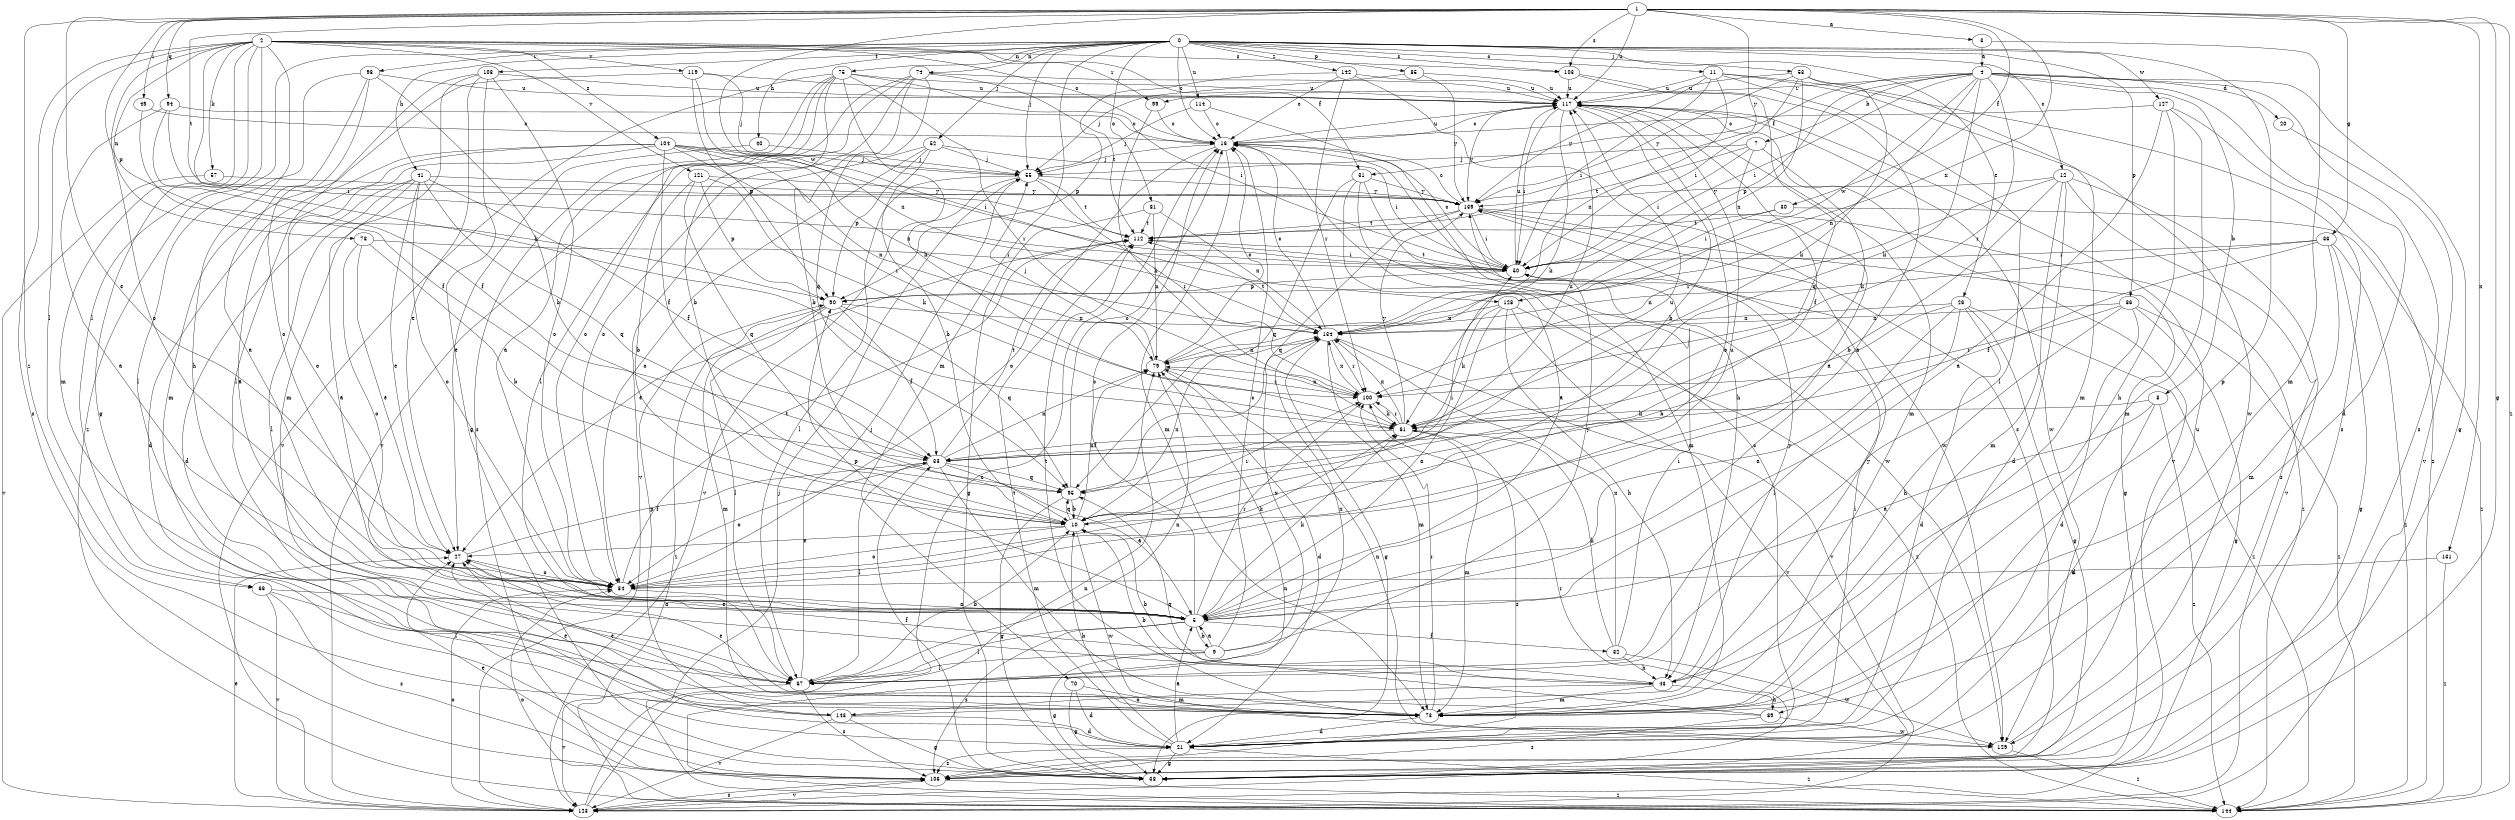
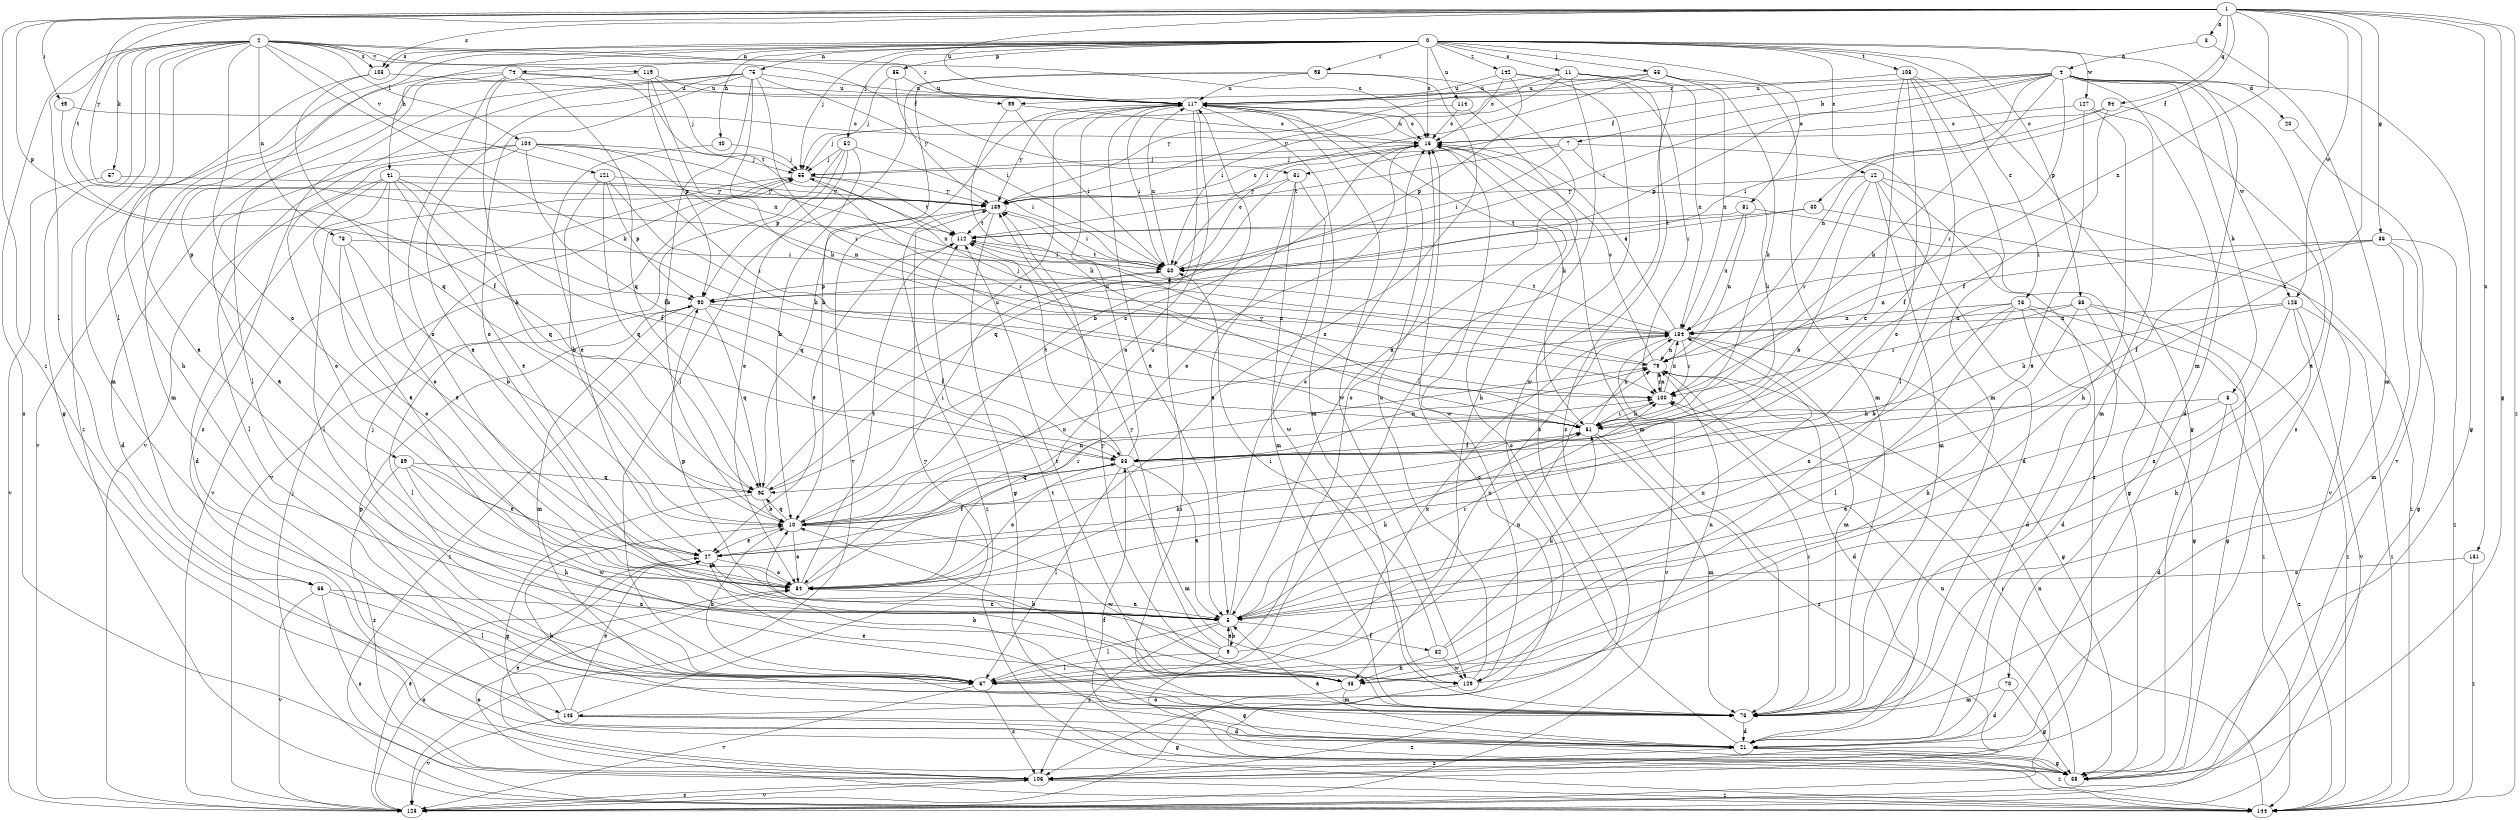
(588, 89) -> (390, 89)
(1146, 249) -> (1077, 183)
(2430, 479) -> none
(1726, 690) -> (854, 626)
